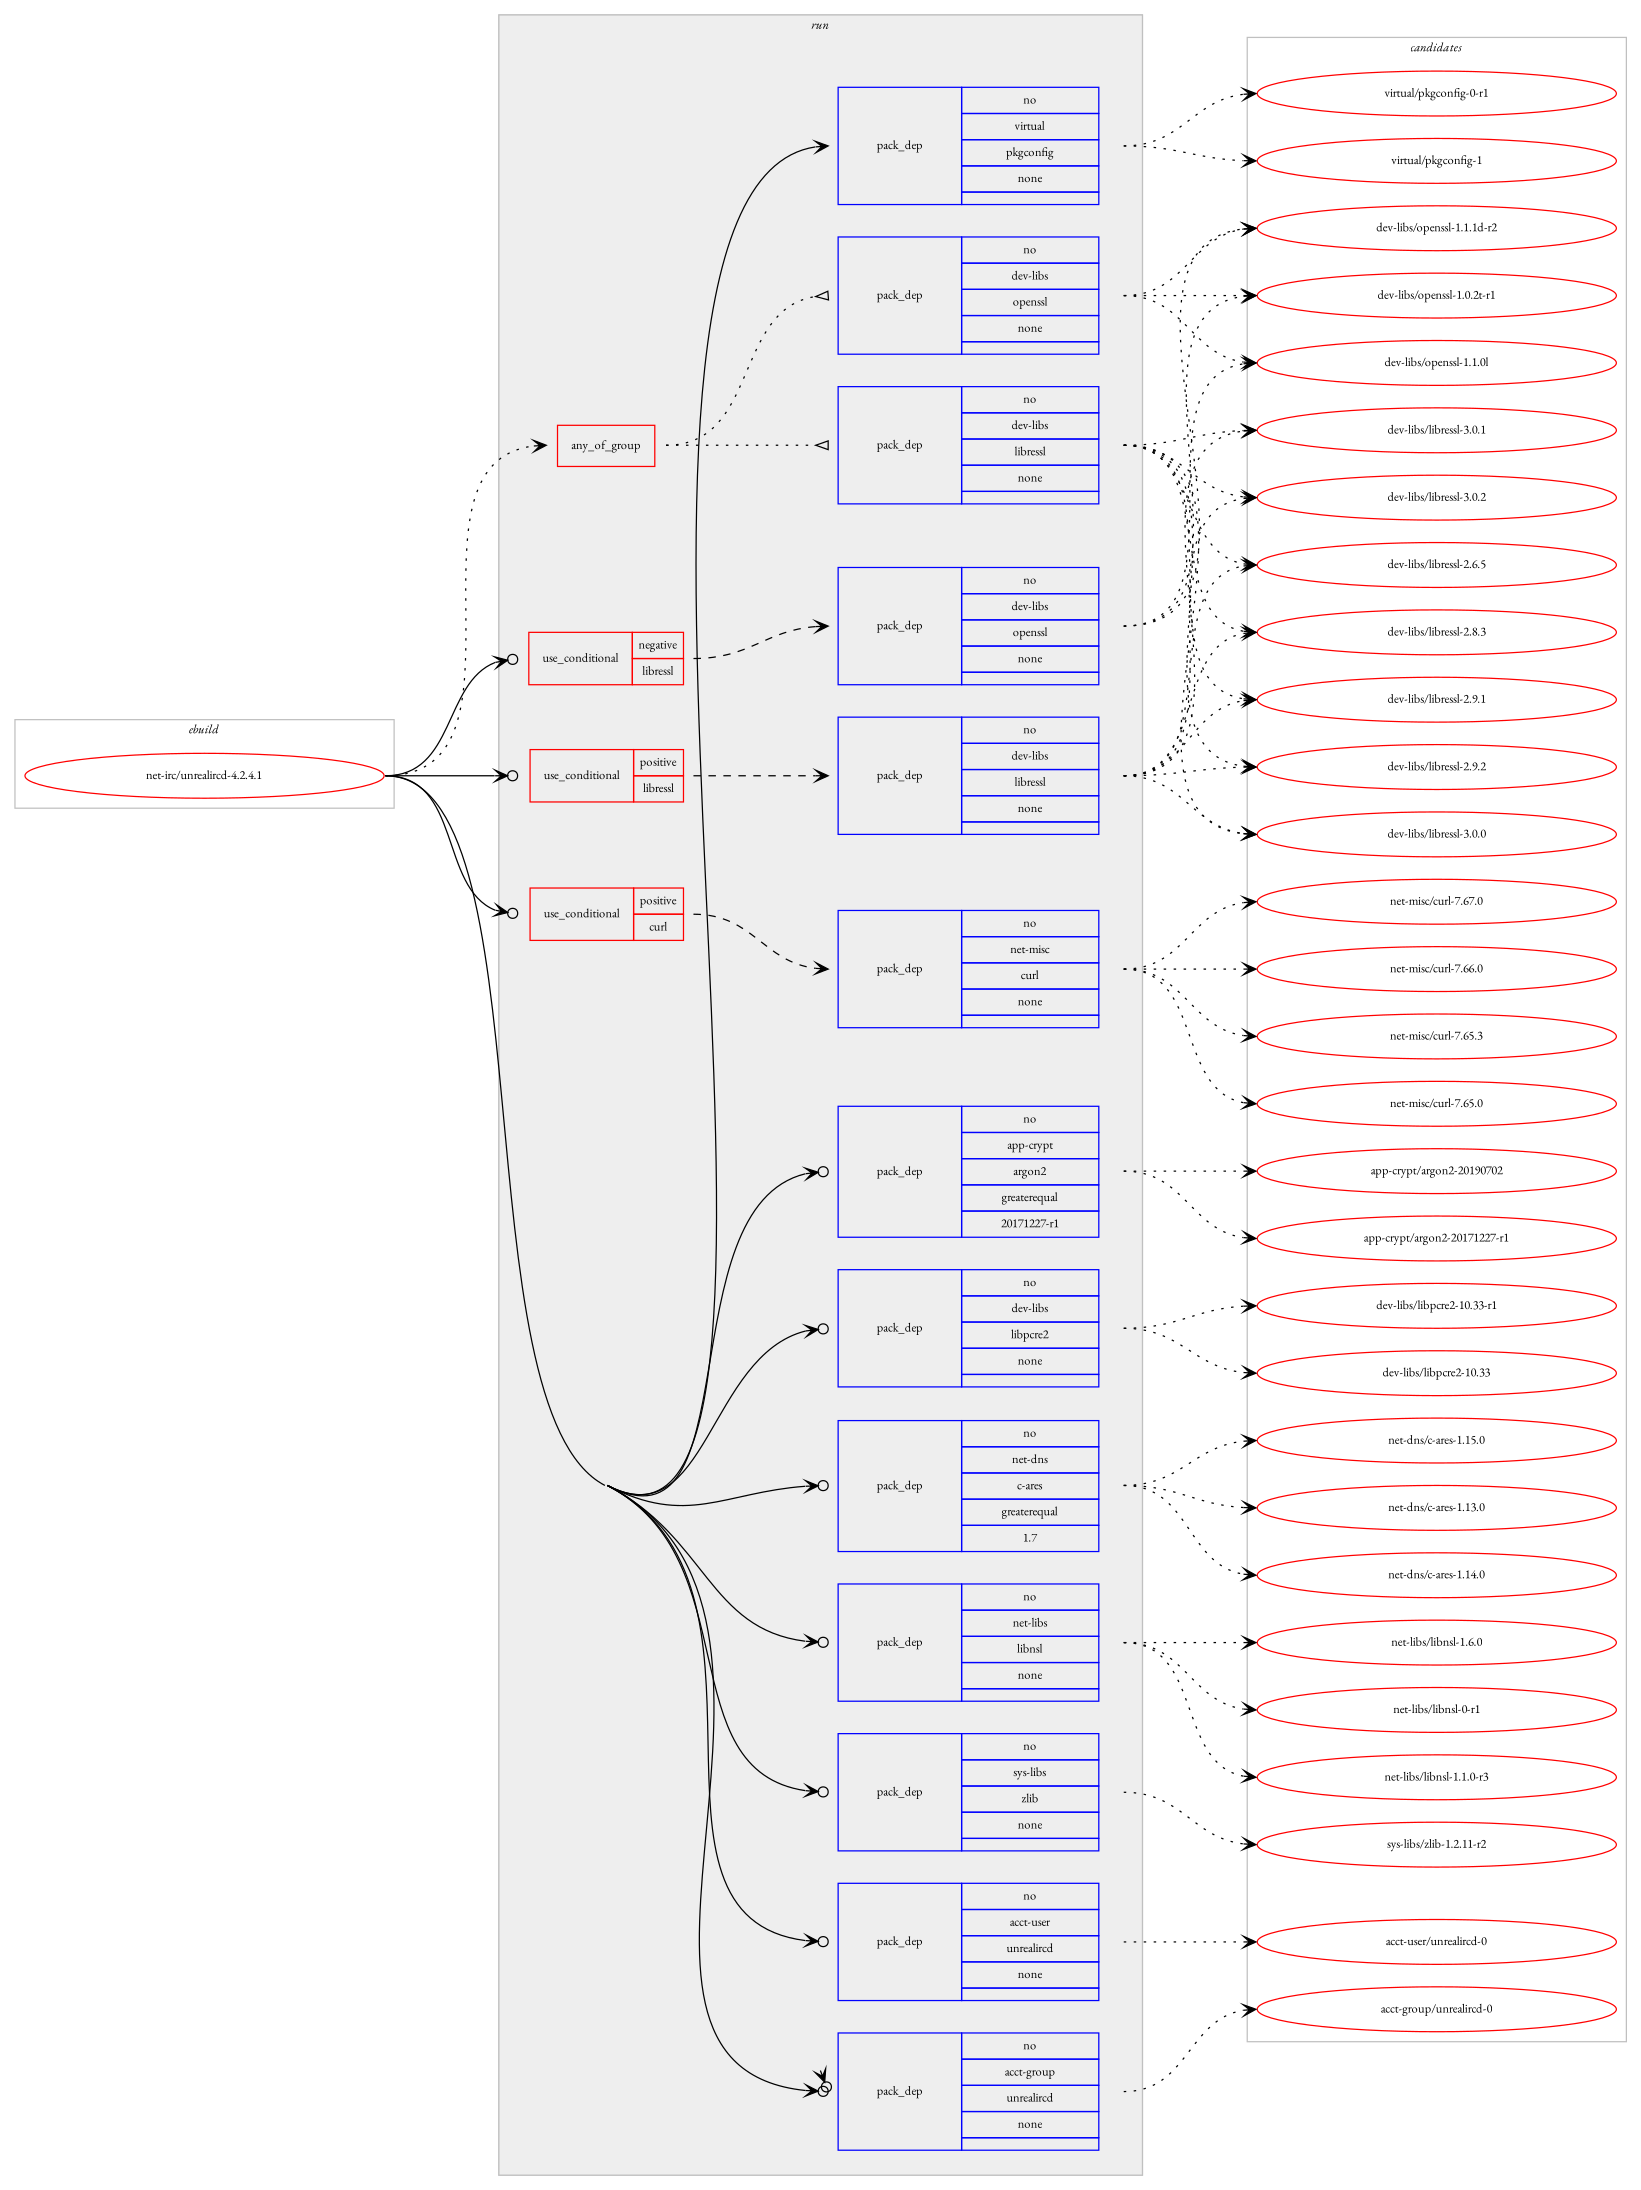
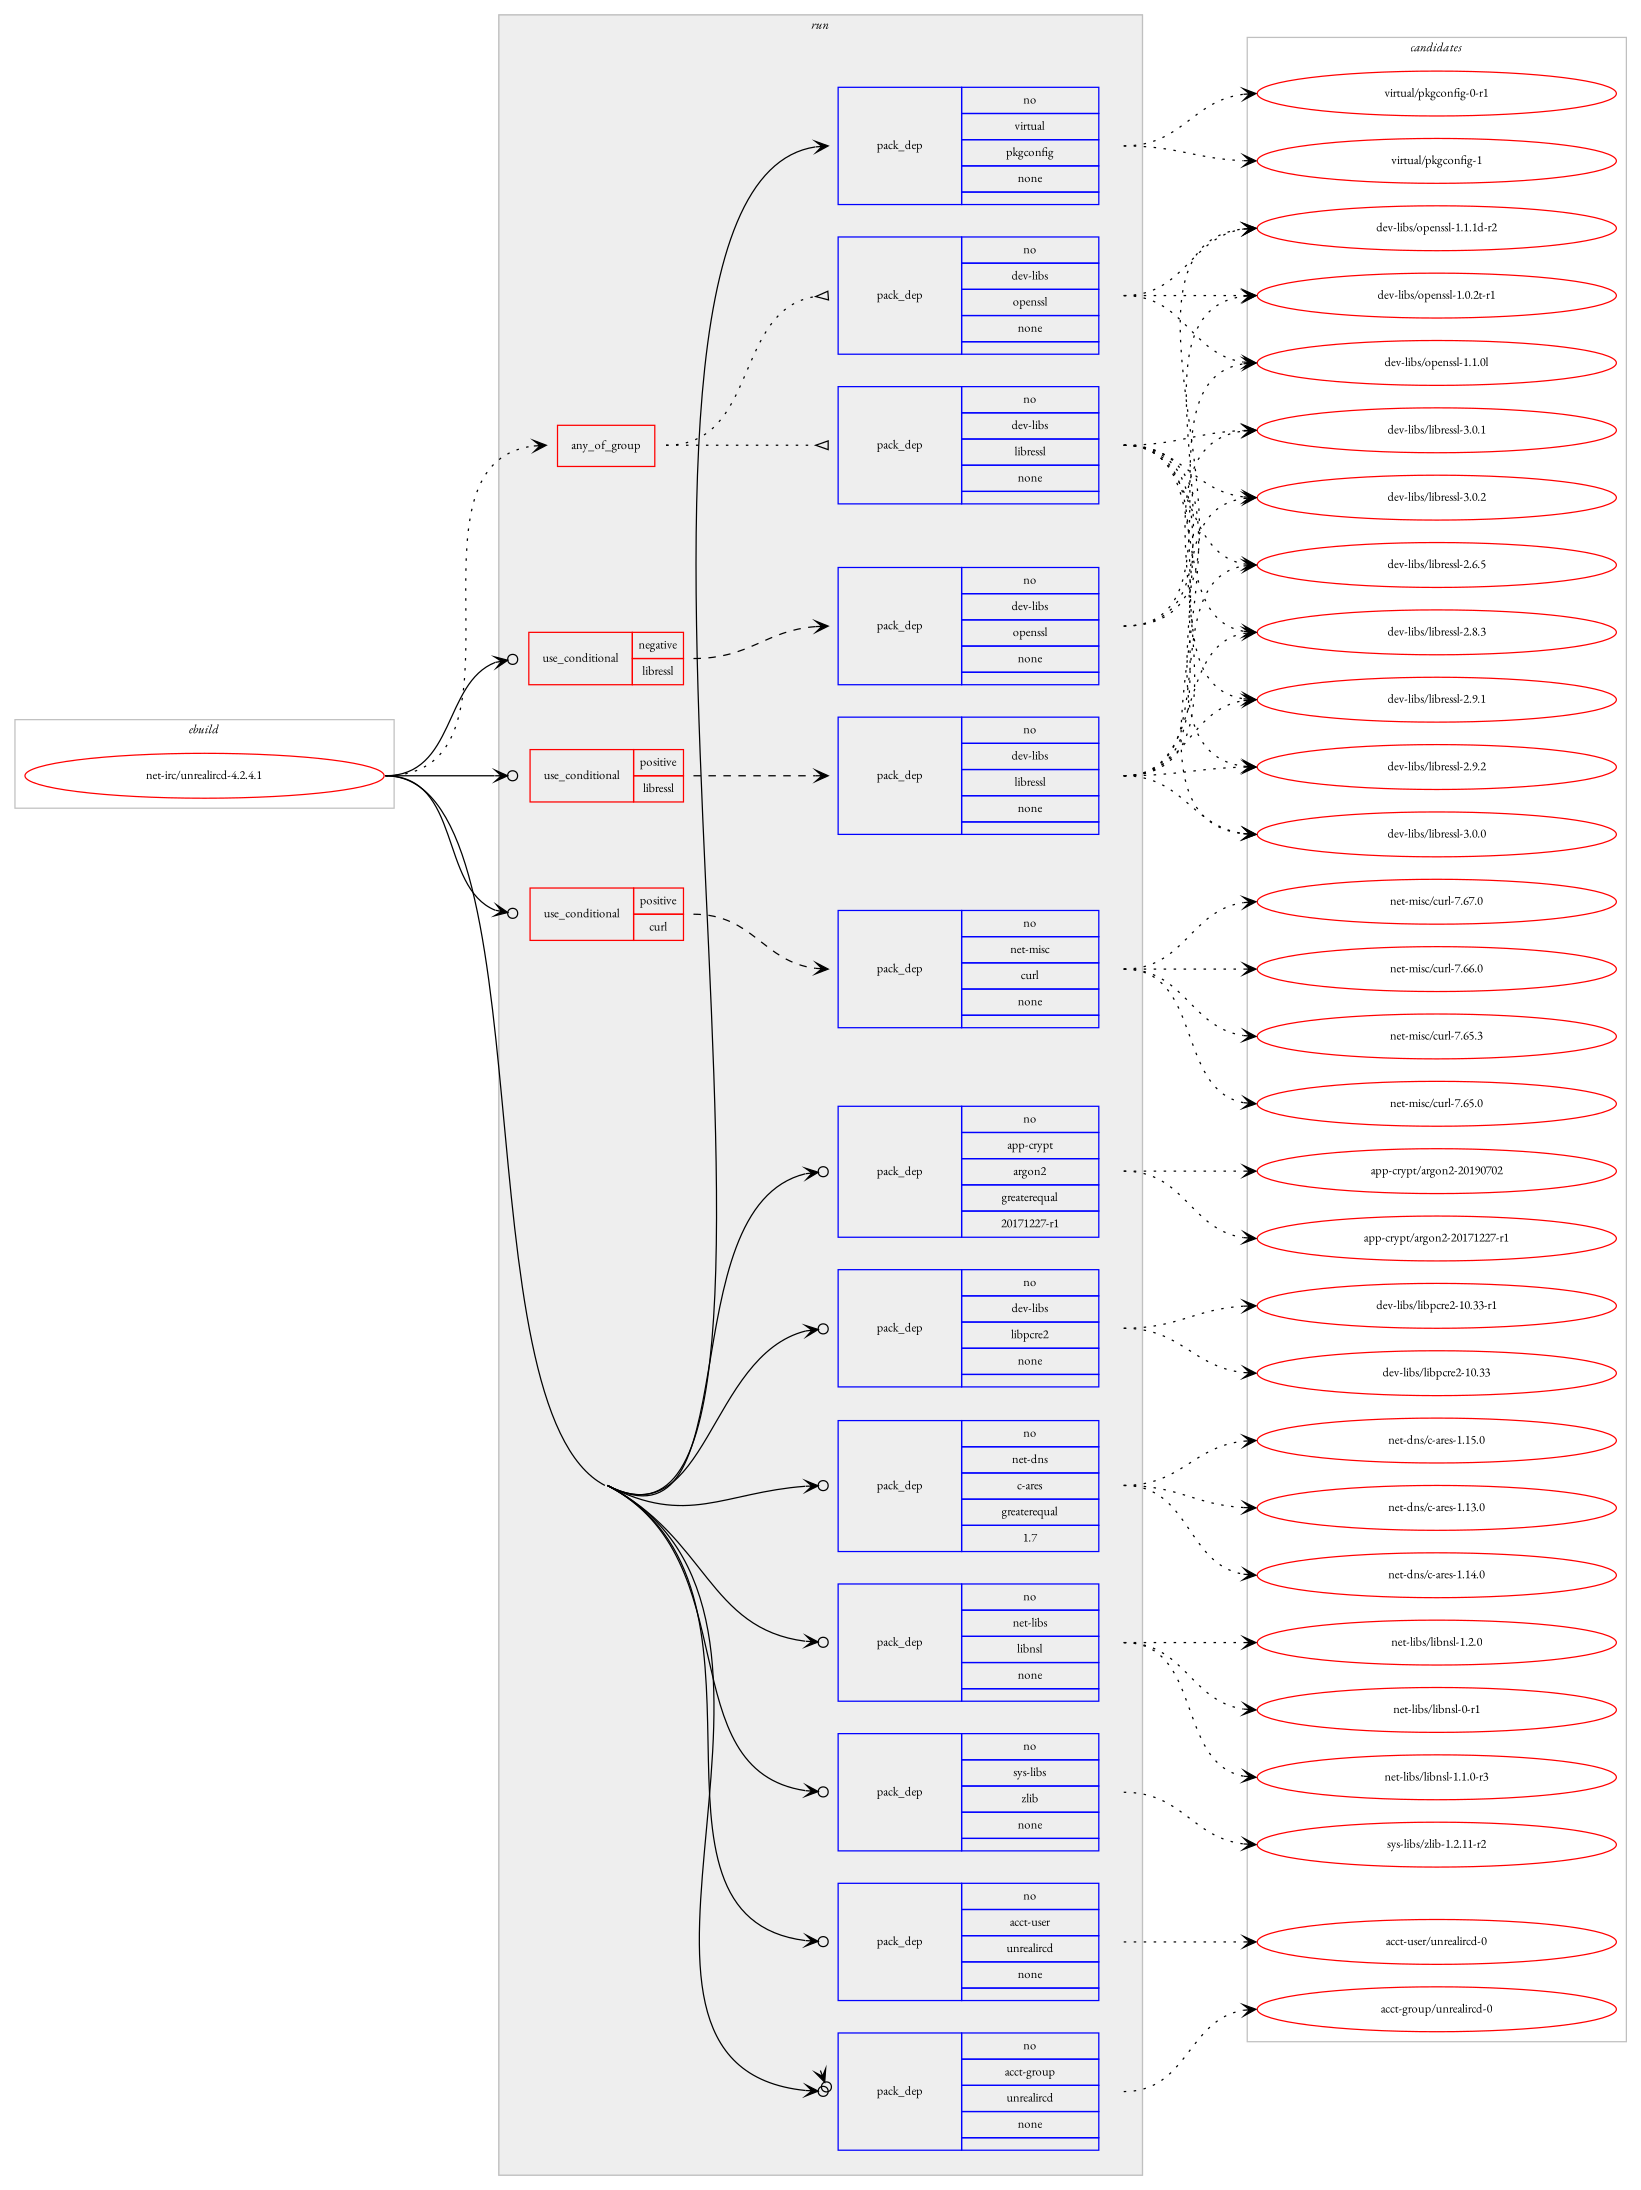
(1437, 1643) -> (1437, 1643)
